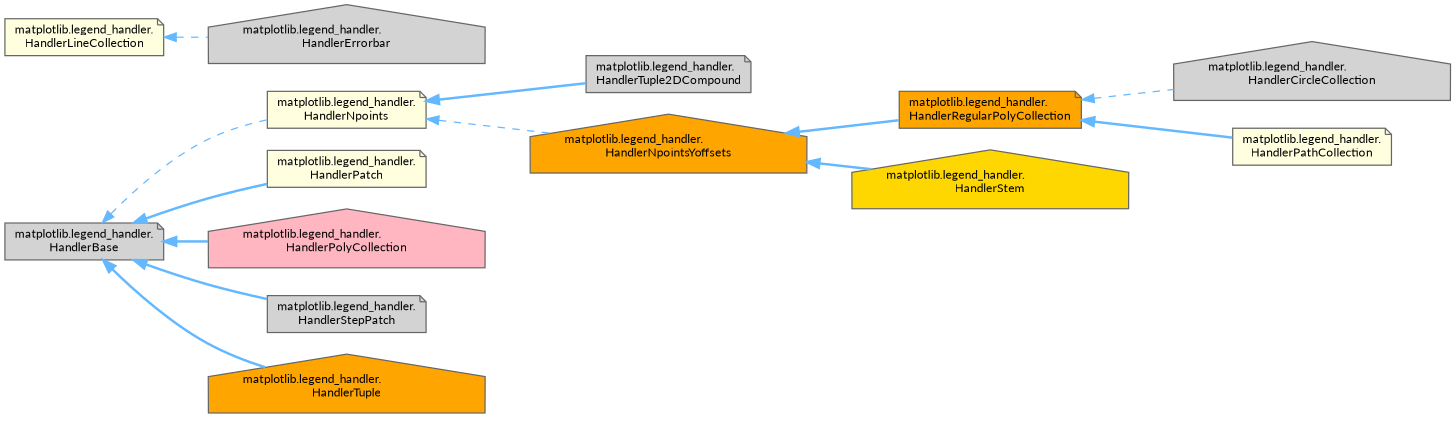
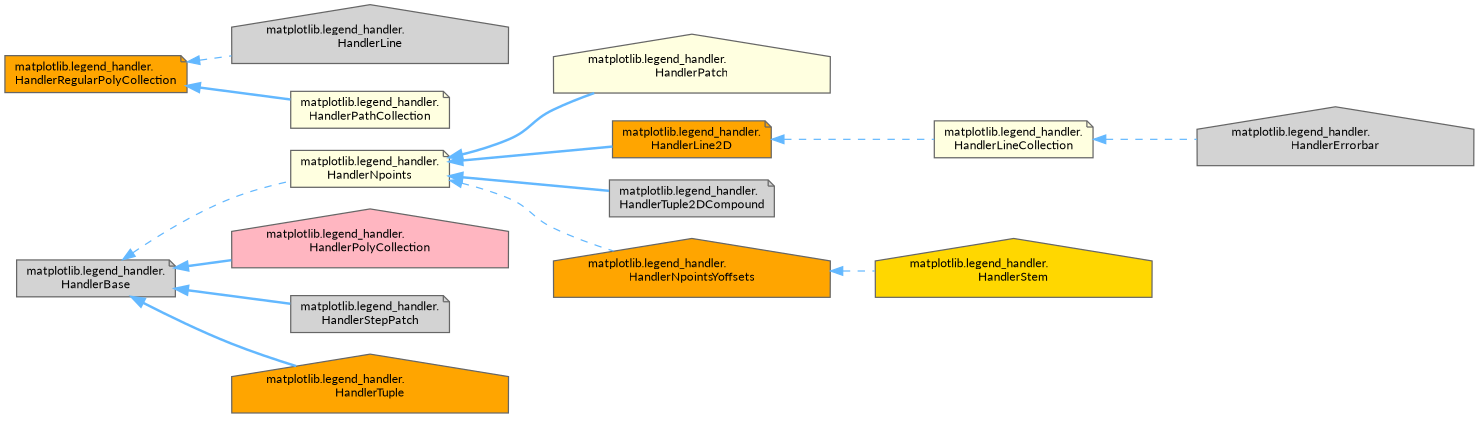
(1312, 74) -> (370, 37)
(849, 126) -> none
none -> (692, 139)
(845, 166) -> (859, 271)
(347, 169) -> (692, 67)
(206, 199) -> (529, 127)
